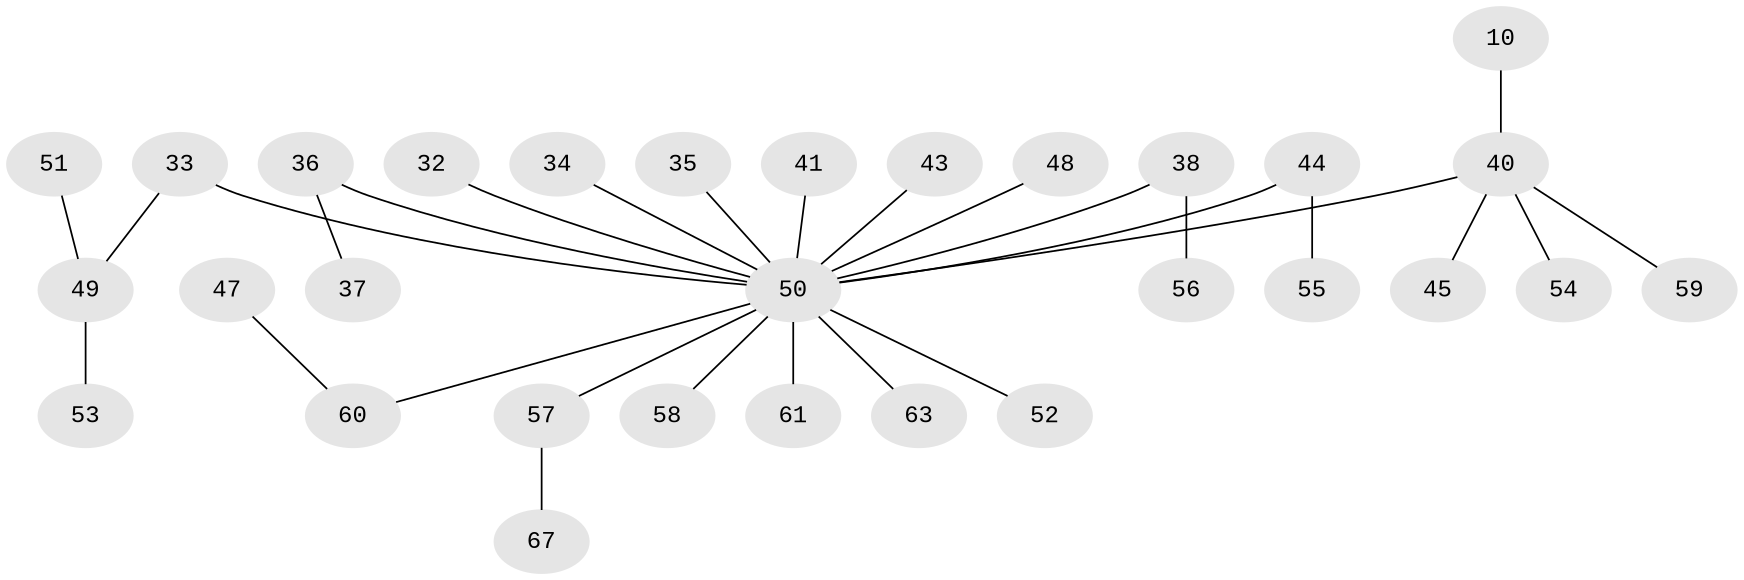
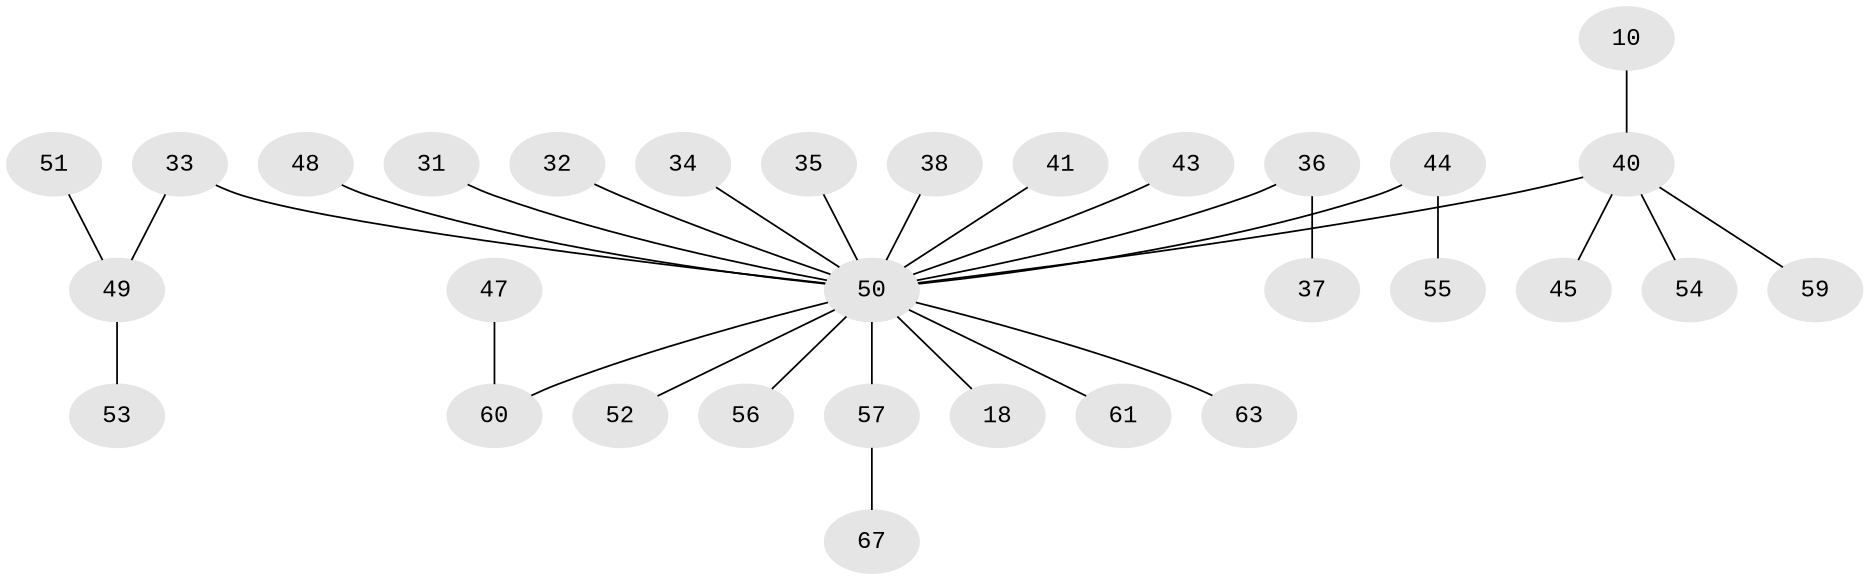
none -> (432, 164)
(1186, 241) -> (809, 353)
(667, 416) -> (998, 416)
